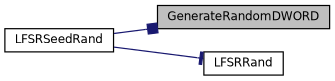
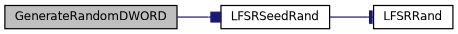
(130, 31) -> (193, 17)
